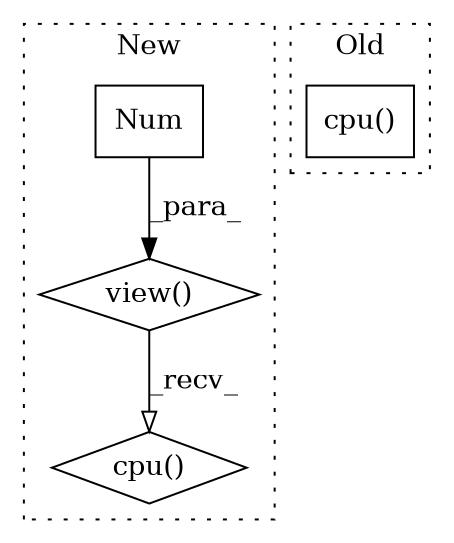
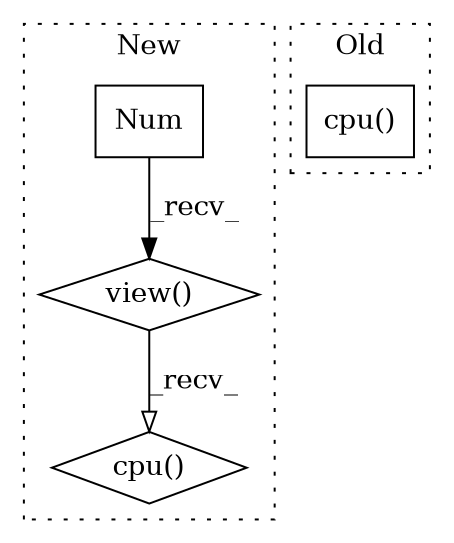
(195, 208) -> (195, 208)
